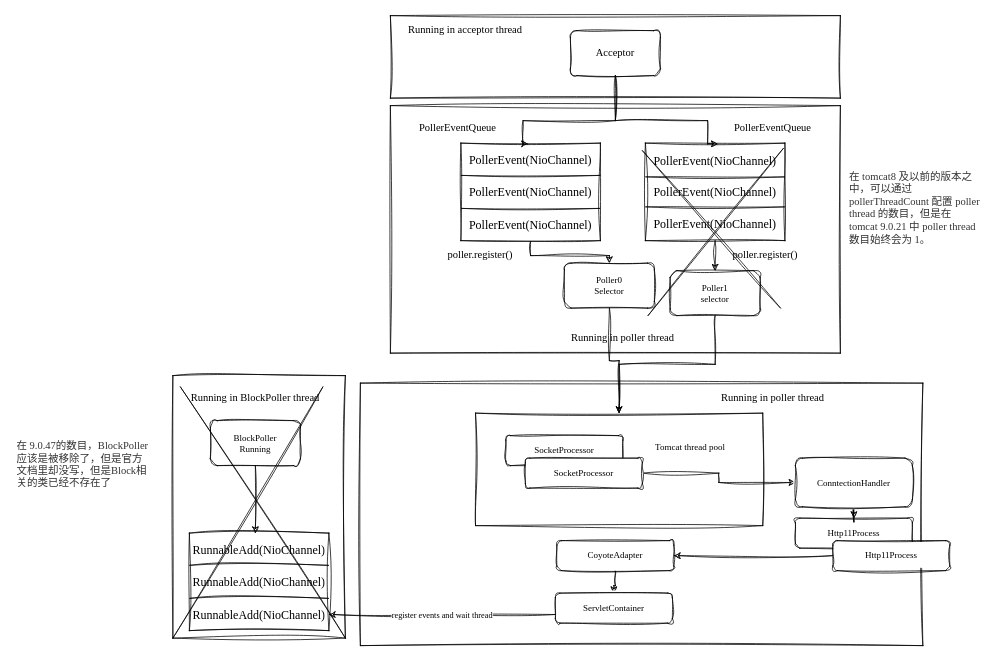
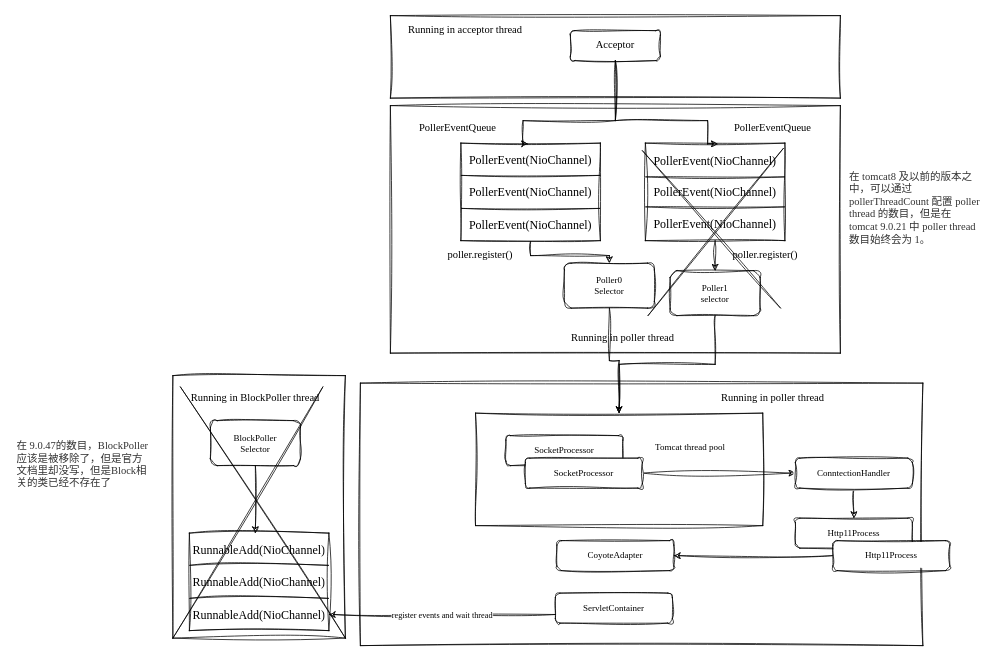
(615, 53) -> (615, 45)
(255, 443) -> (255, 443)
(854, 482) -> (854, 473)
(615, 580) -> none
